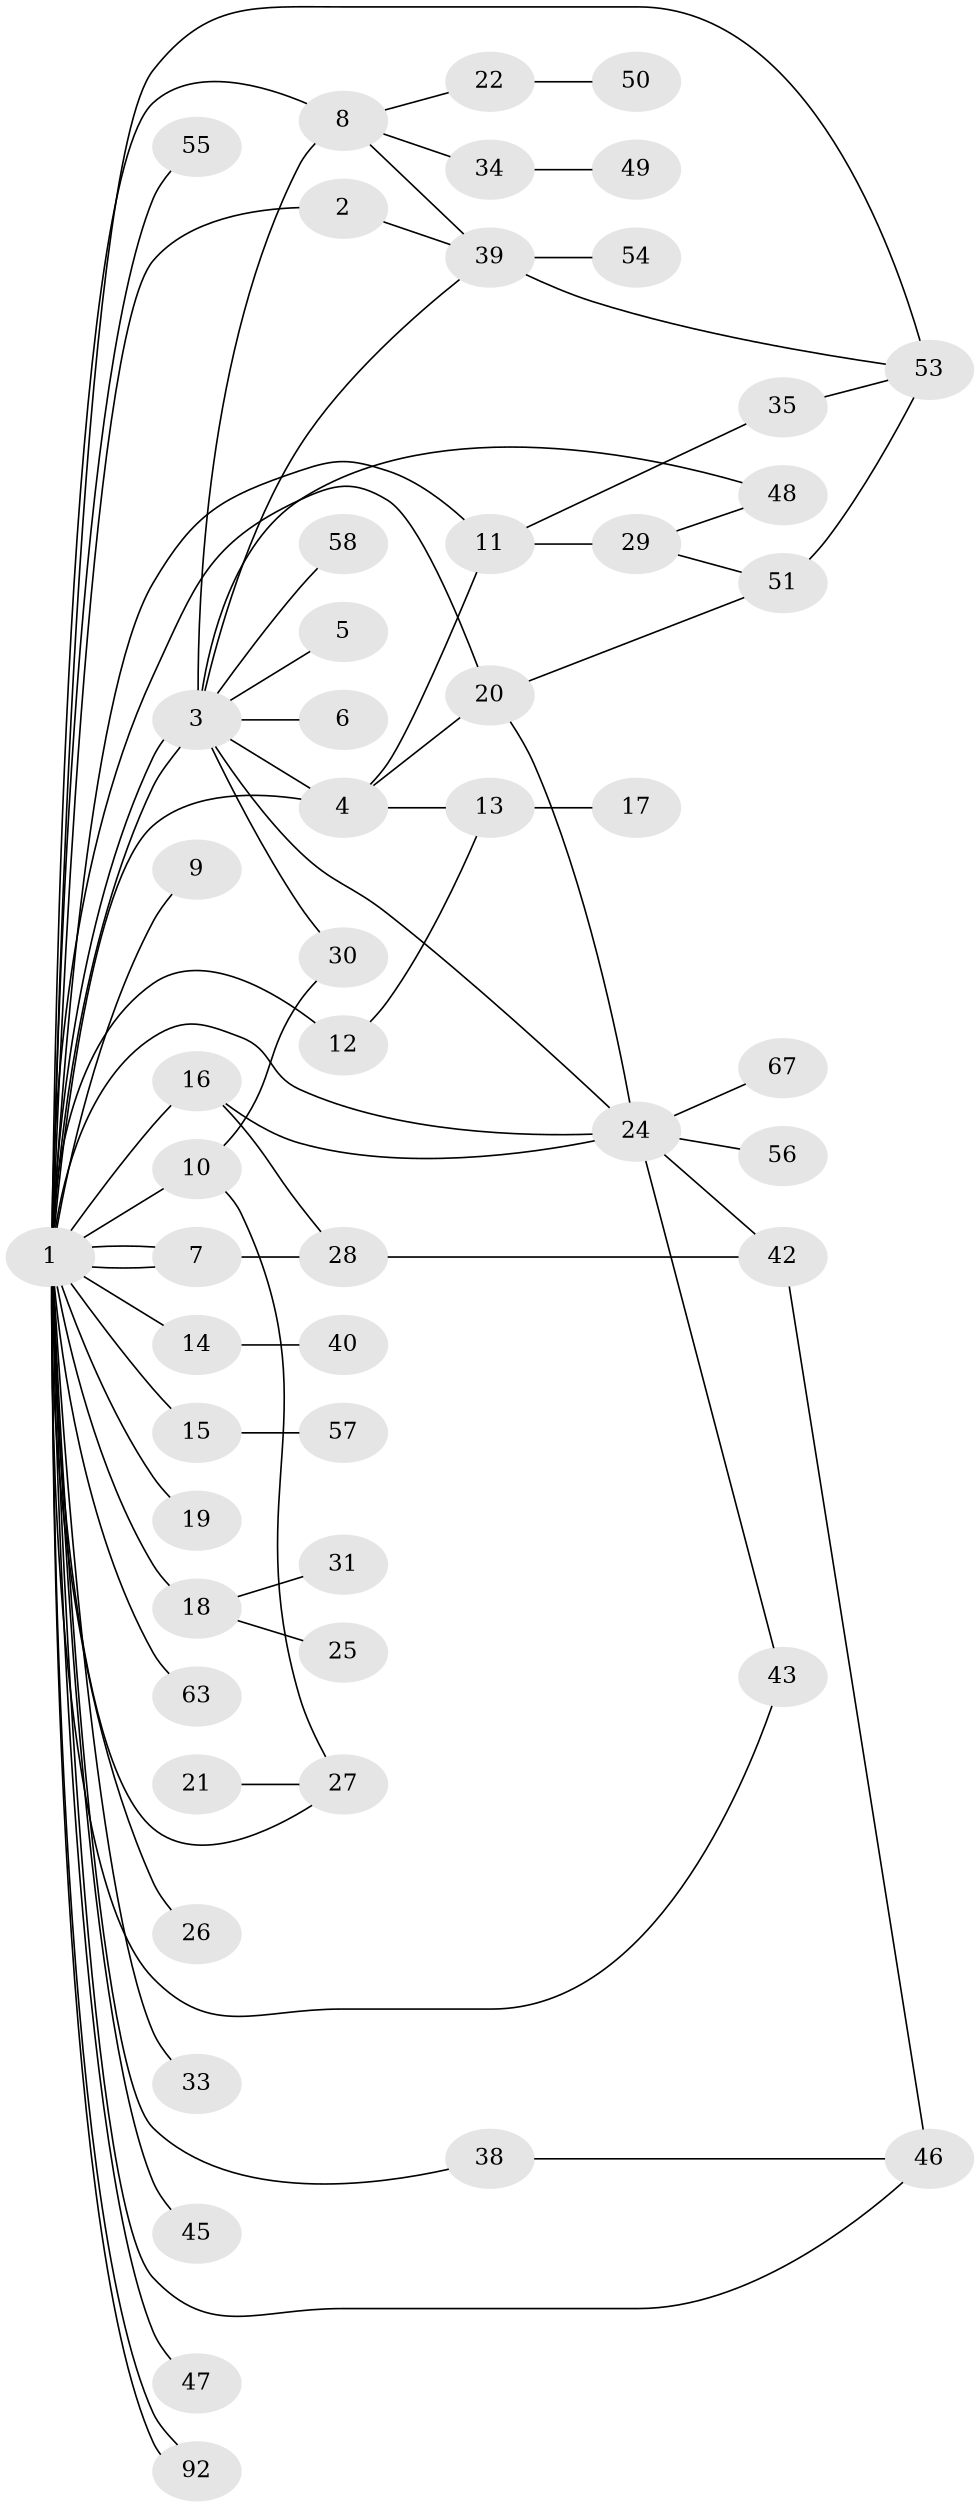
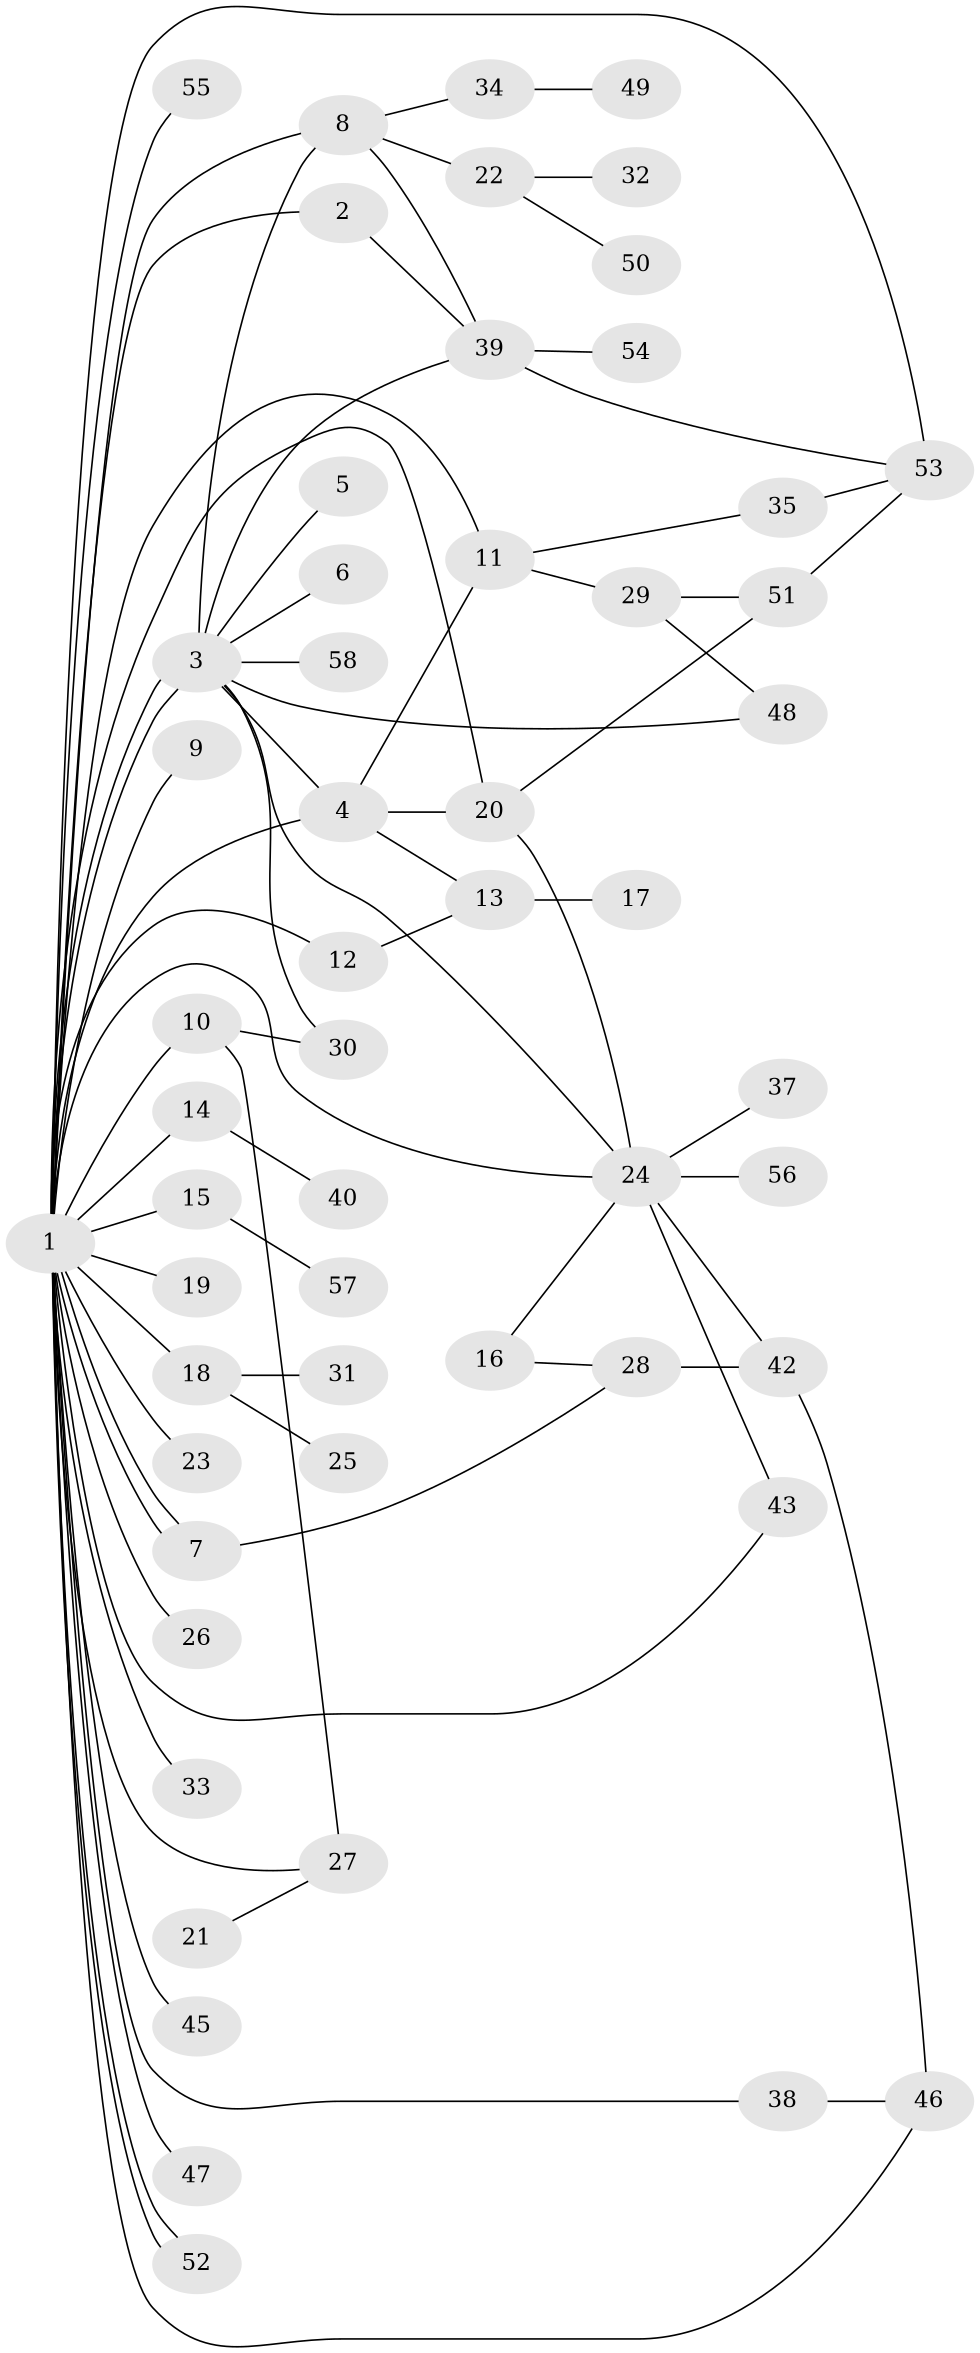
none -> (636, 177)
(783, 1068) -> (783, 1089)
(119, 1166) -> none
(197, 1696) -> (197, 1463)
(197, 2471) -> (197, 2264)
